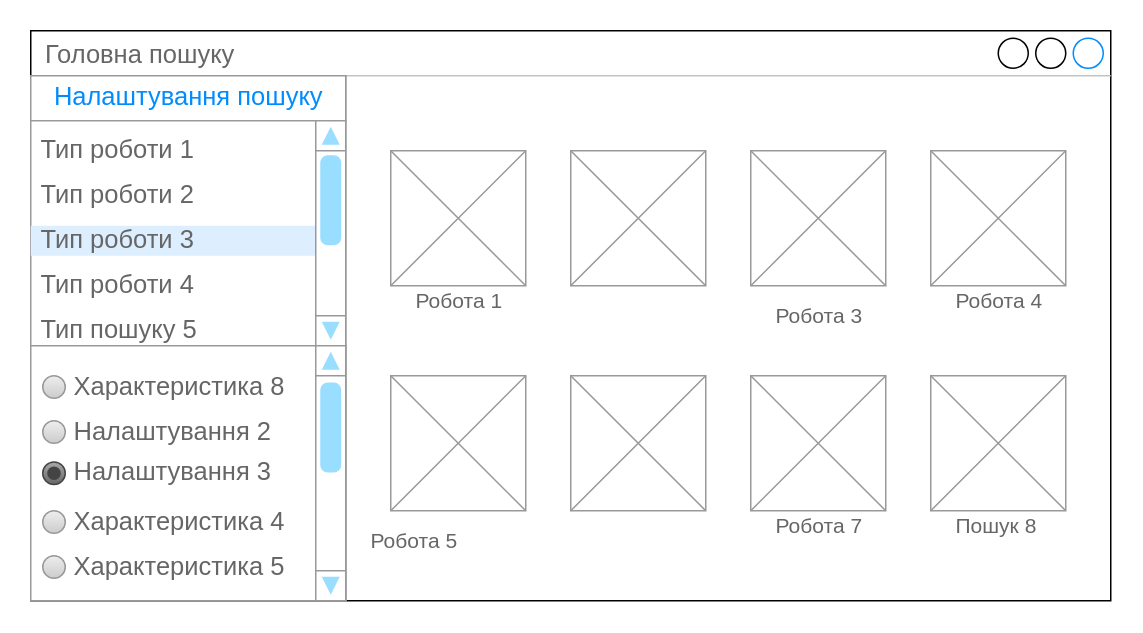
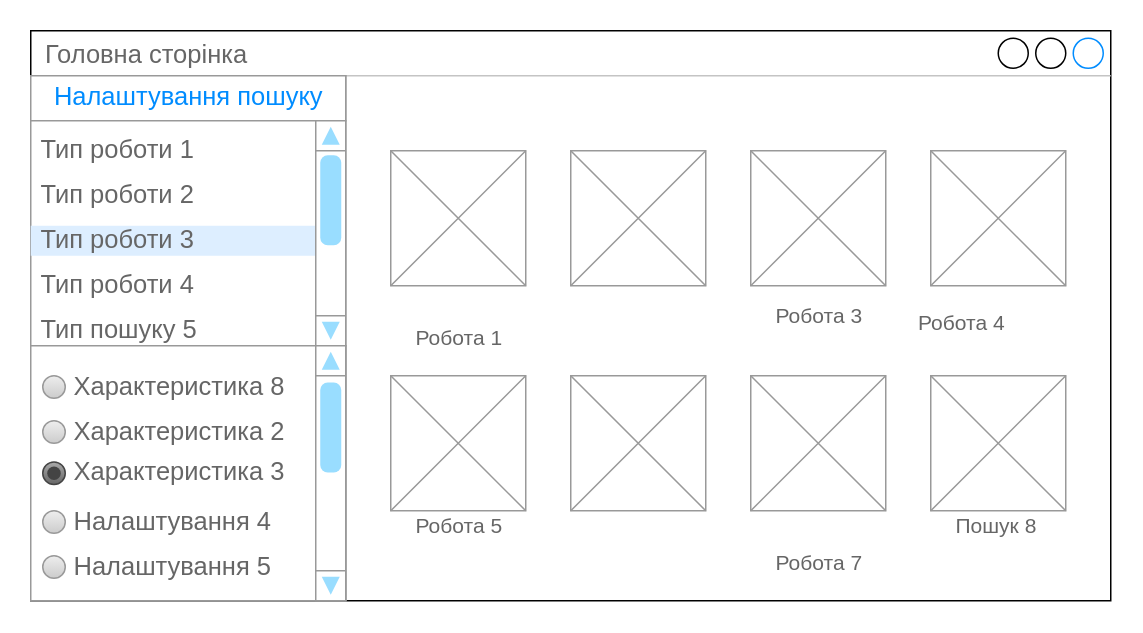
(142, 57) -> (157, 57)
(458, 301) -> (458, 338)
(998, 301) -> (961, 323)
(171, 433) -> (185, 433)
(171, 473) -> (185, 473)
(185, 523) -> (171, 523)
(818, 526) -> (818, 563)
(413, 541) -> (458, 526)
(185, 568) -> (171, 568)
